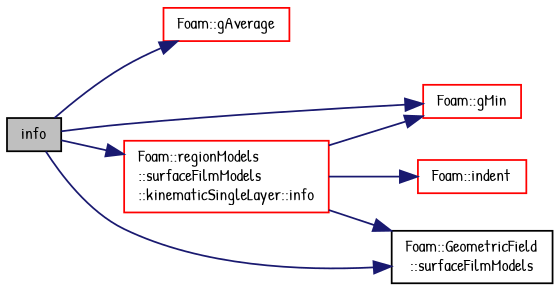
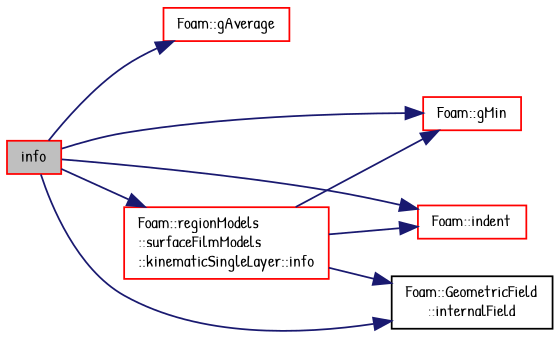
(34, 135) -> (34, 157)
none -> (232, 177)
(472, 257) -> (472, 303)
